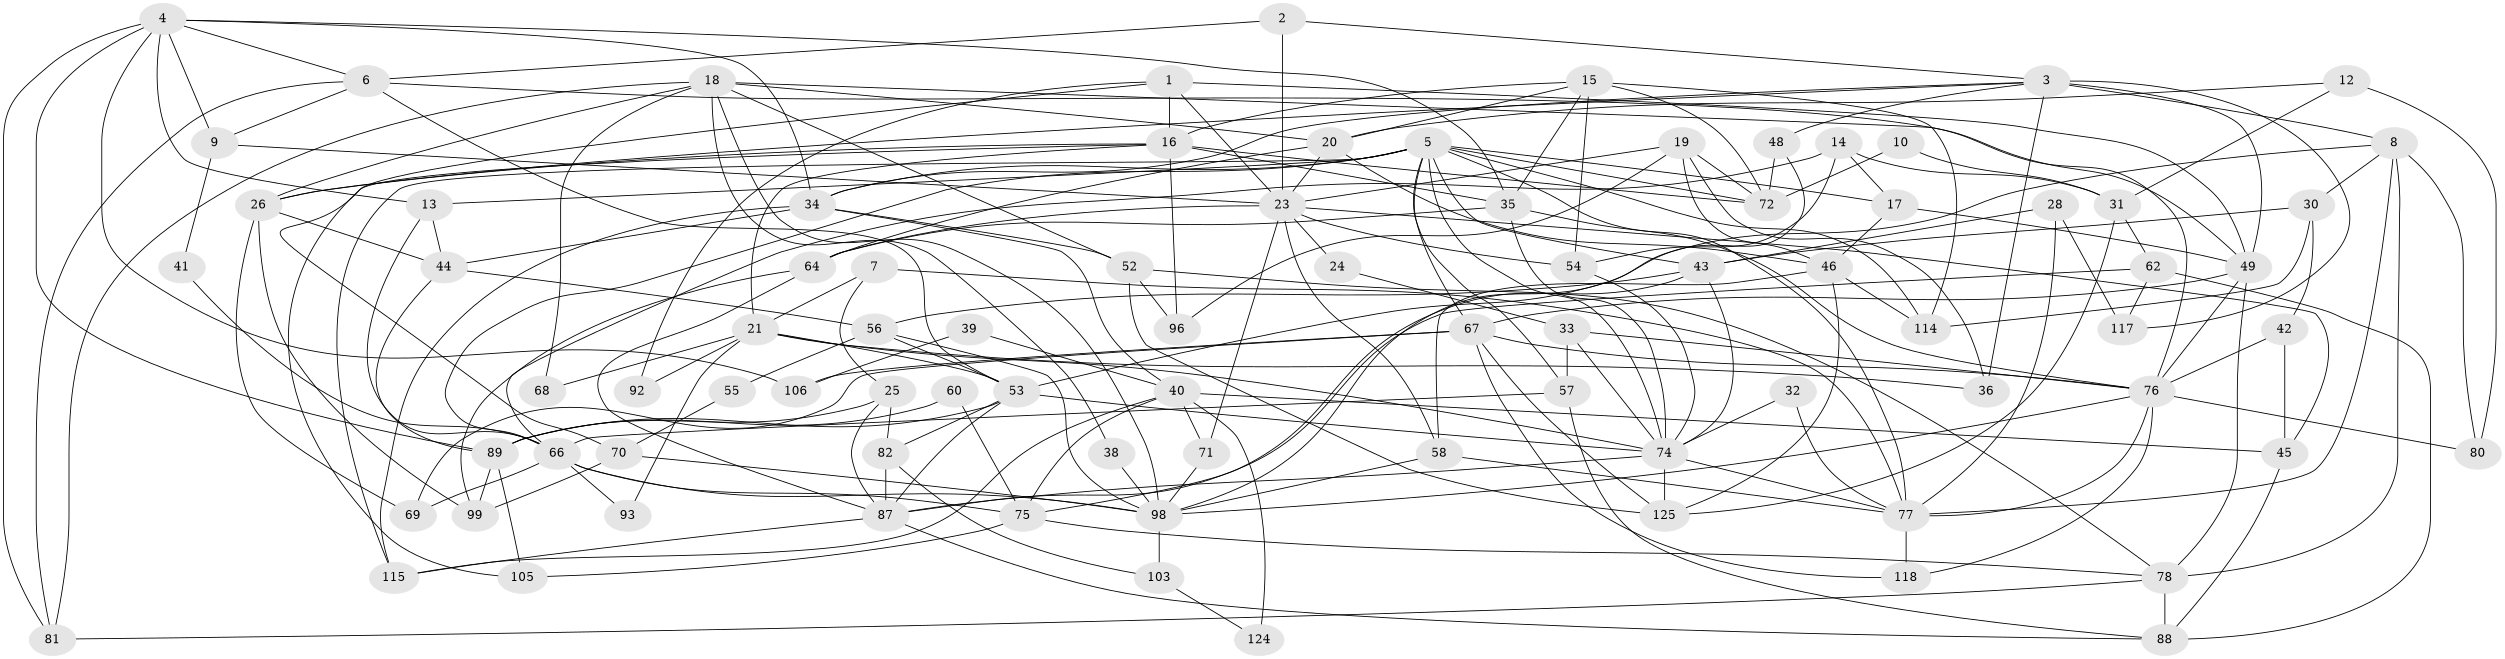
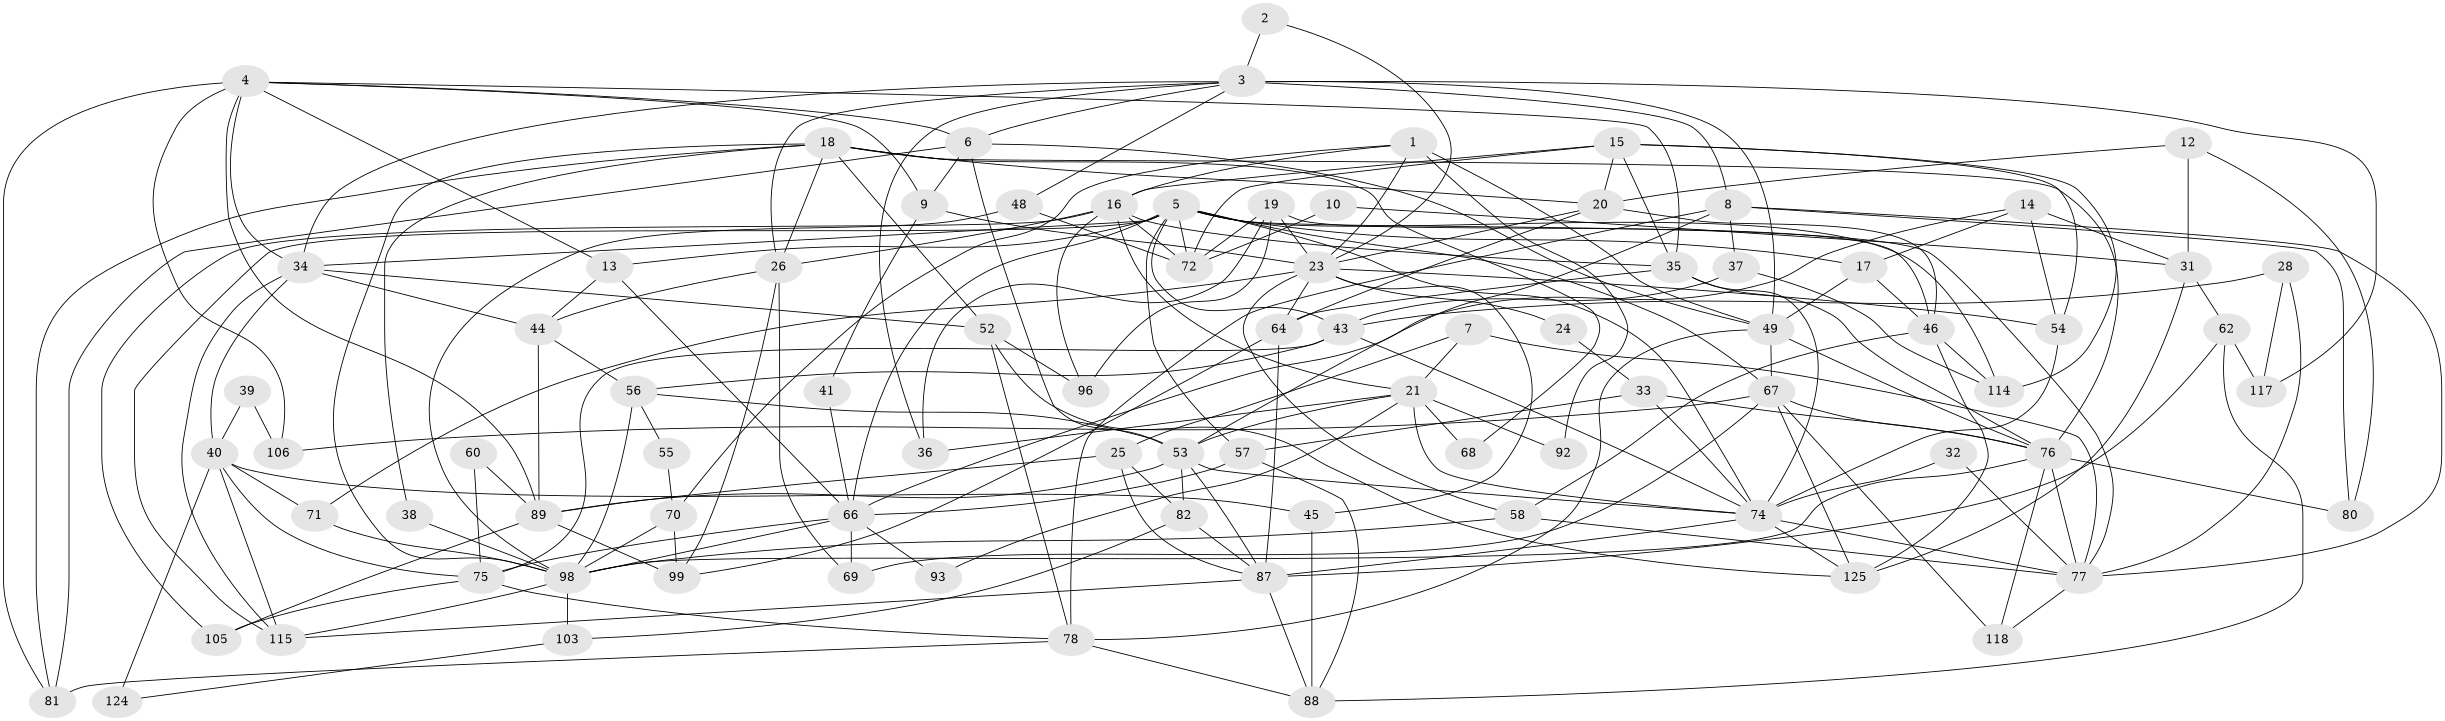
(825, 50) -> (1103, 106)
(2312, 205) -> (1736, 267)
(2285, 329) -> none
none -> (426, 612)
